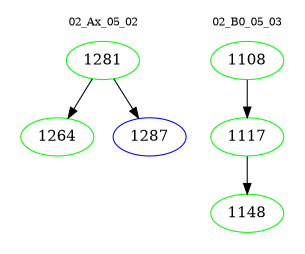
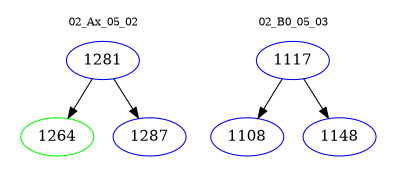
(103, 60) -> (103, 60)
(247, 60) -> (247, 137)
(247, 93) -> (273, 94)
(247, 137) -> (293, 60)
(247, 213) -> (340, 137)
